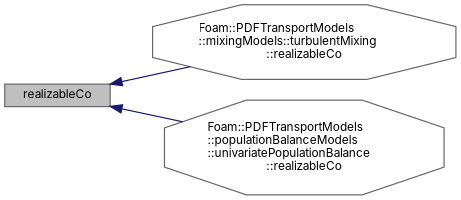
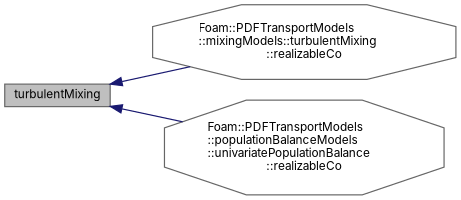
(57, 95) -> (57, 95)
